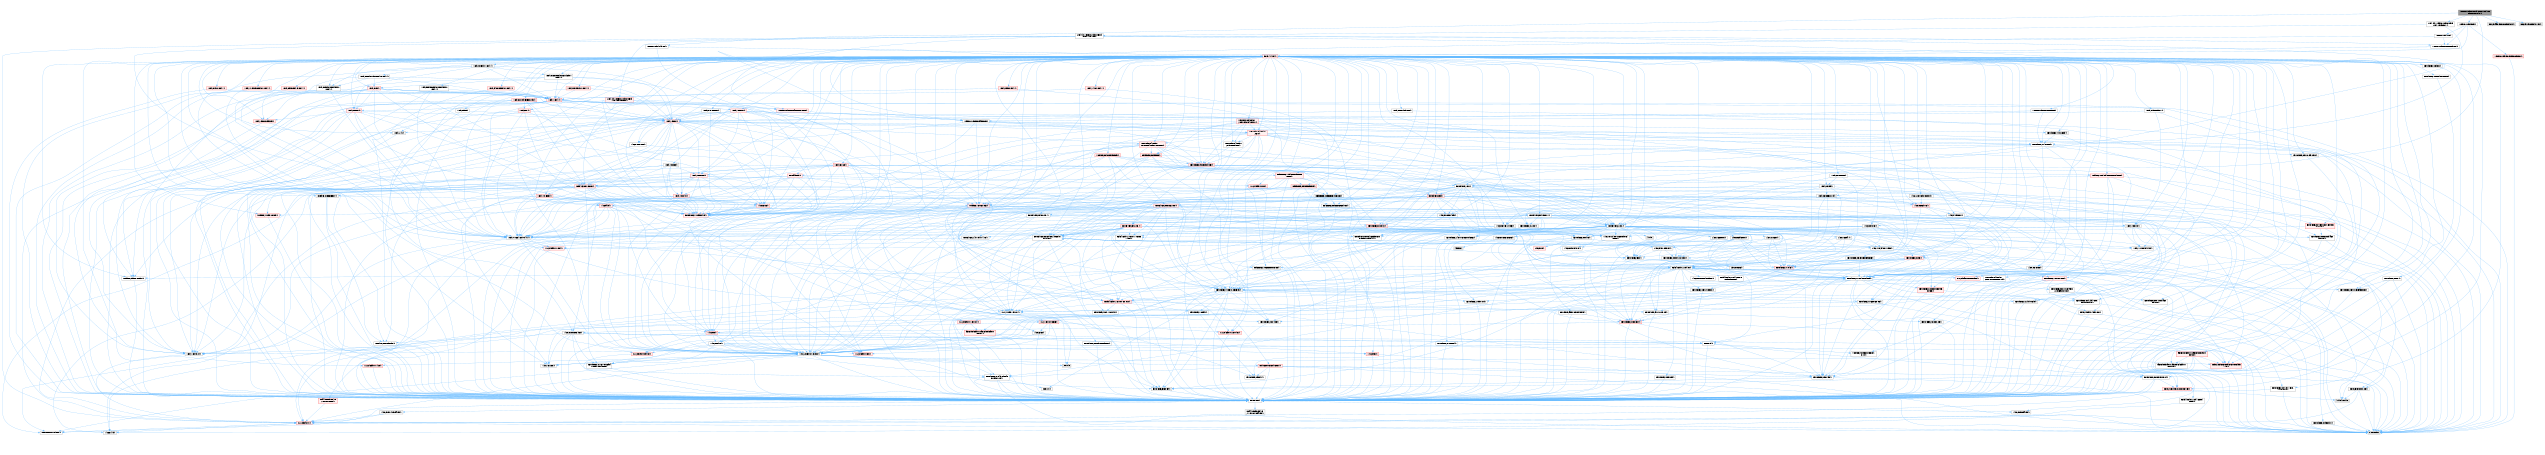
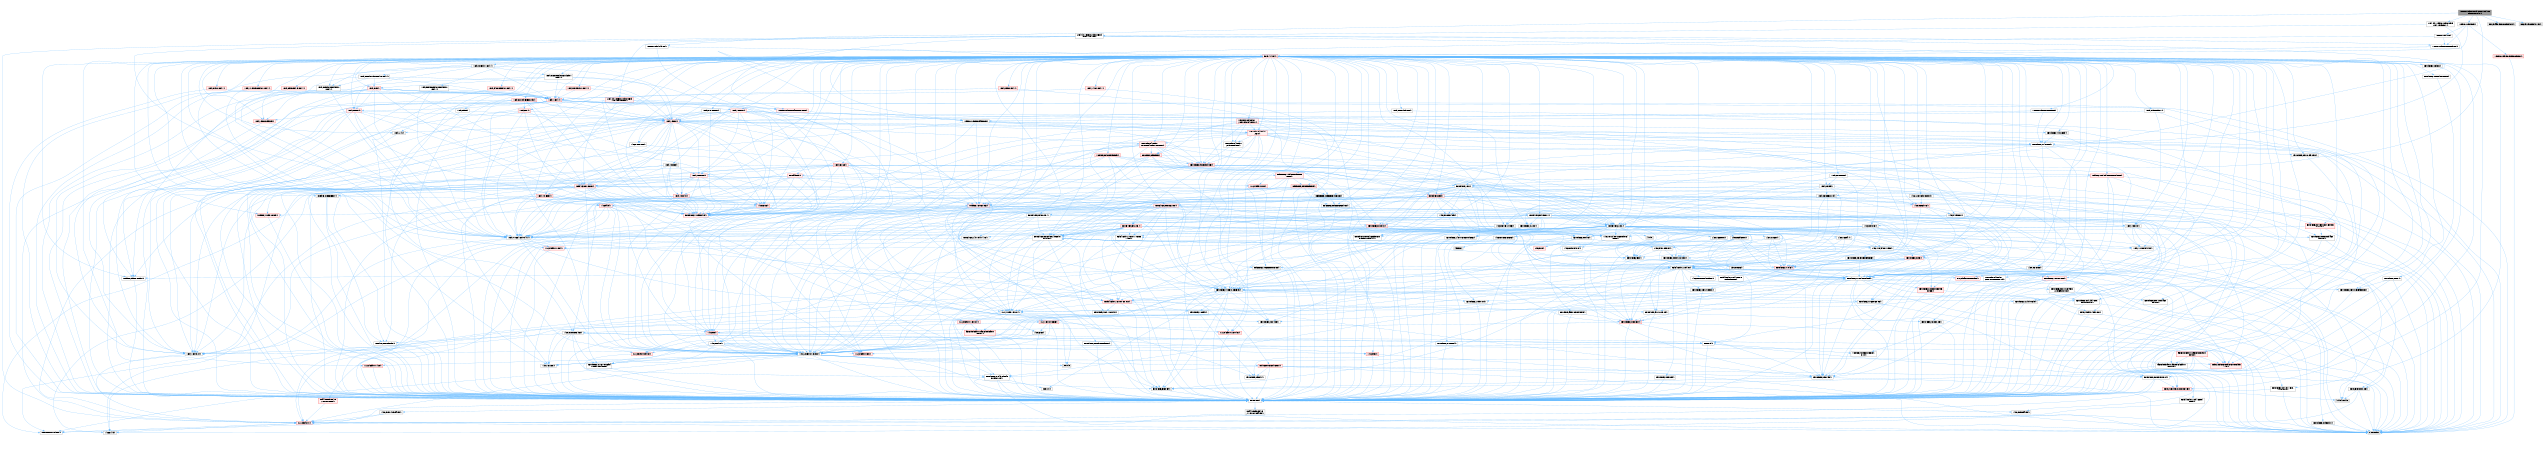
(1151, 155) -> (1151, 155)
(1186, 225) -> (1039, 226)
